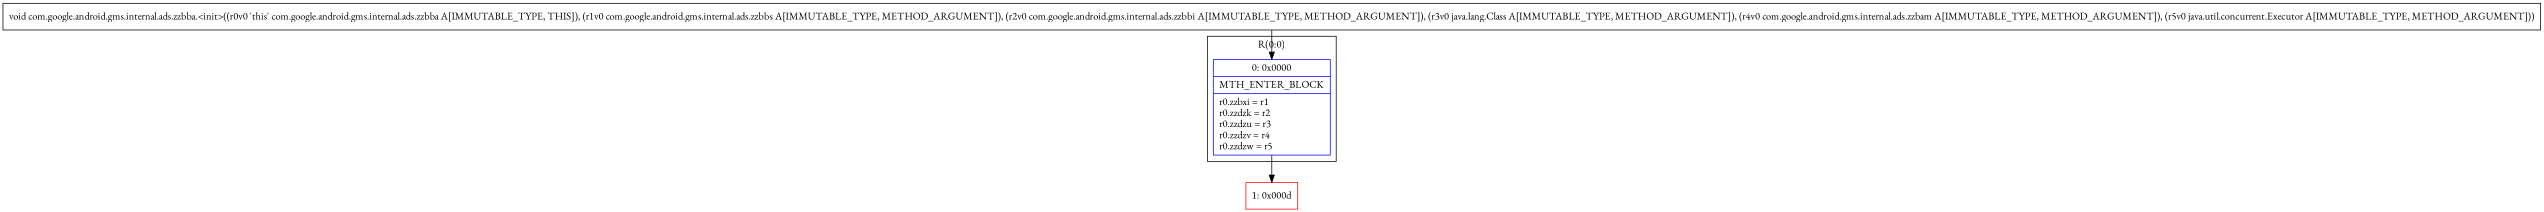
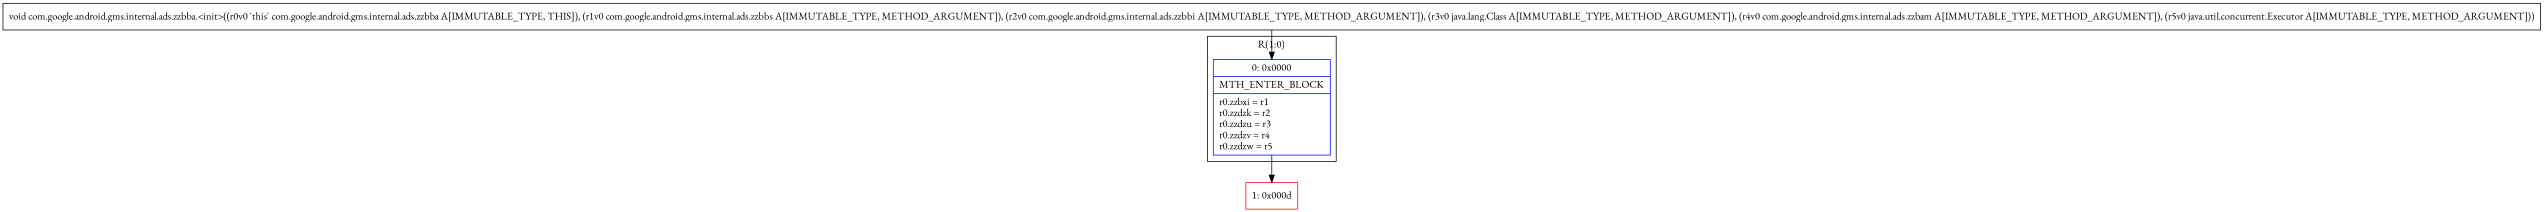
(1272, 45) -> (1272, 45)
